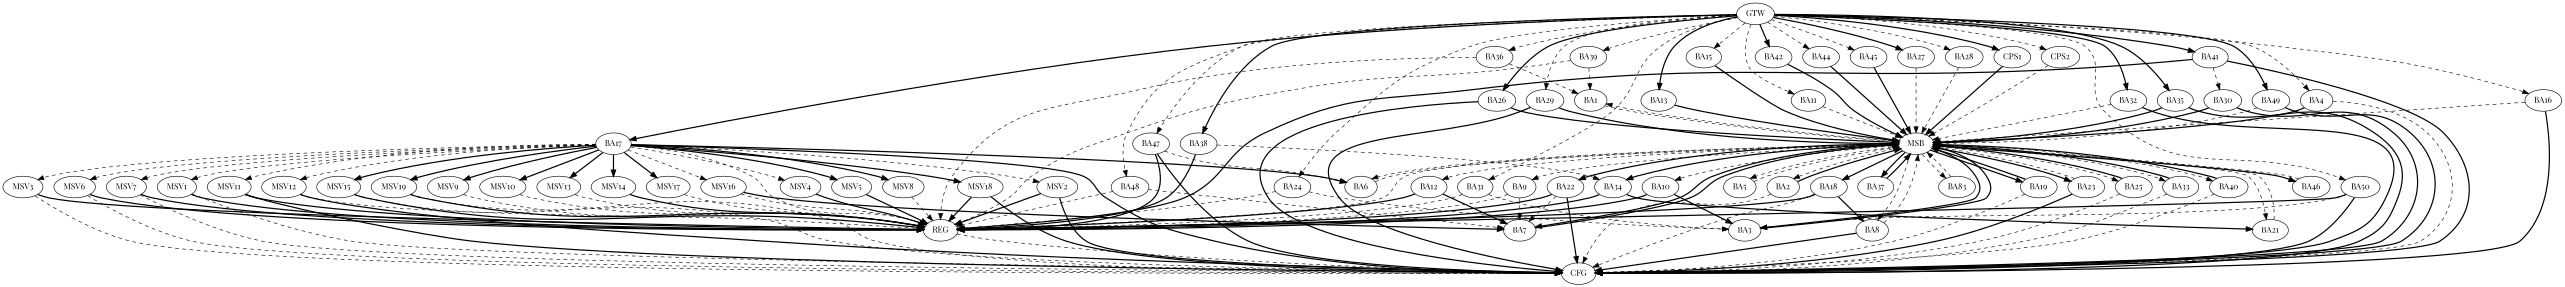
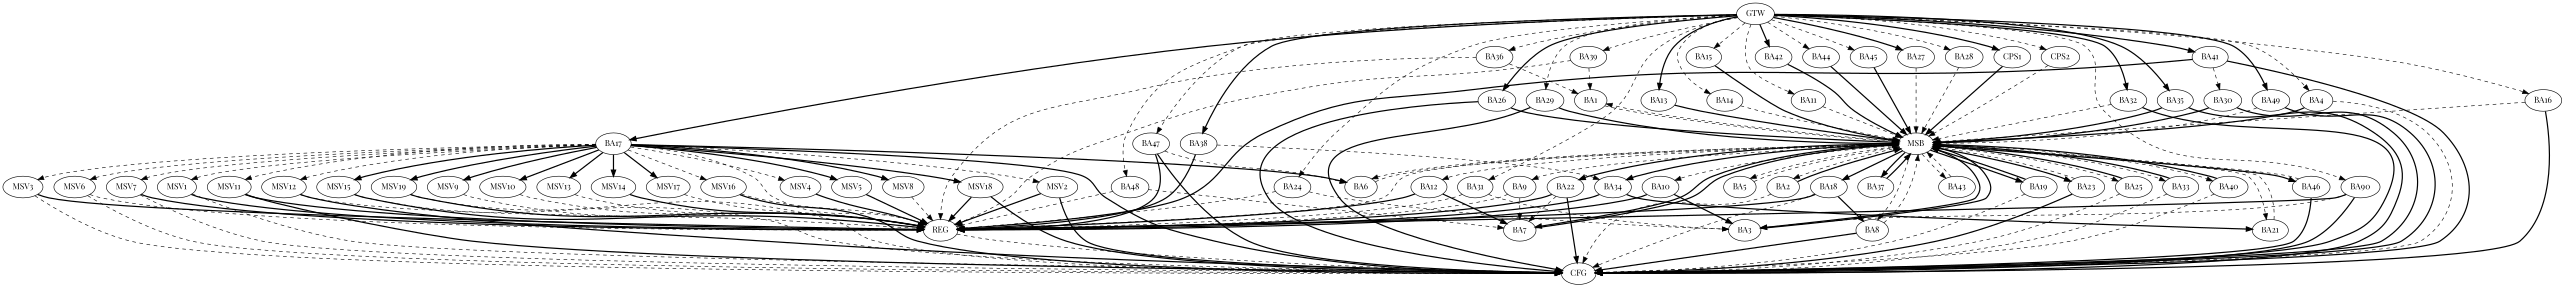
none -> (1725, 100)
(1957, 187) -> (1957, 187)
(2361, 187) -> (2361, 187)
(1044, 215) -> (938, 245)
(503, 226) -> (503, 226)
none -> (1972, 265)
